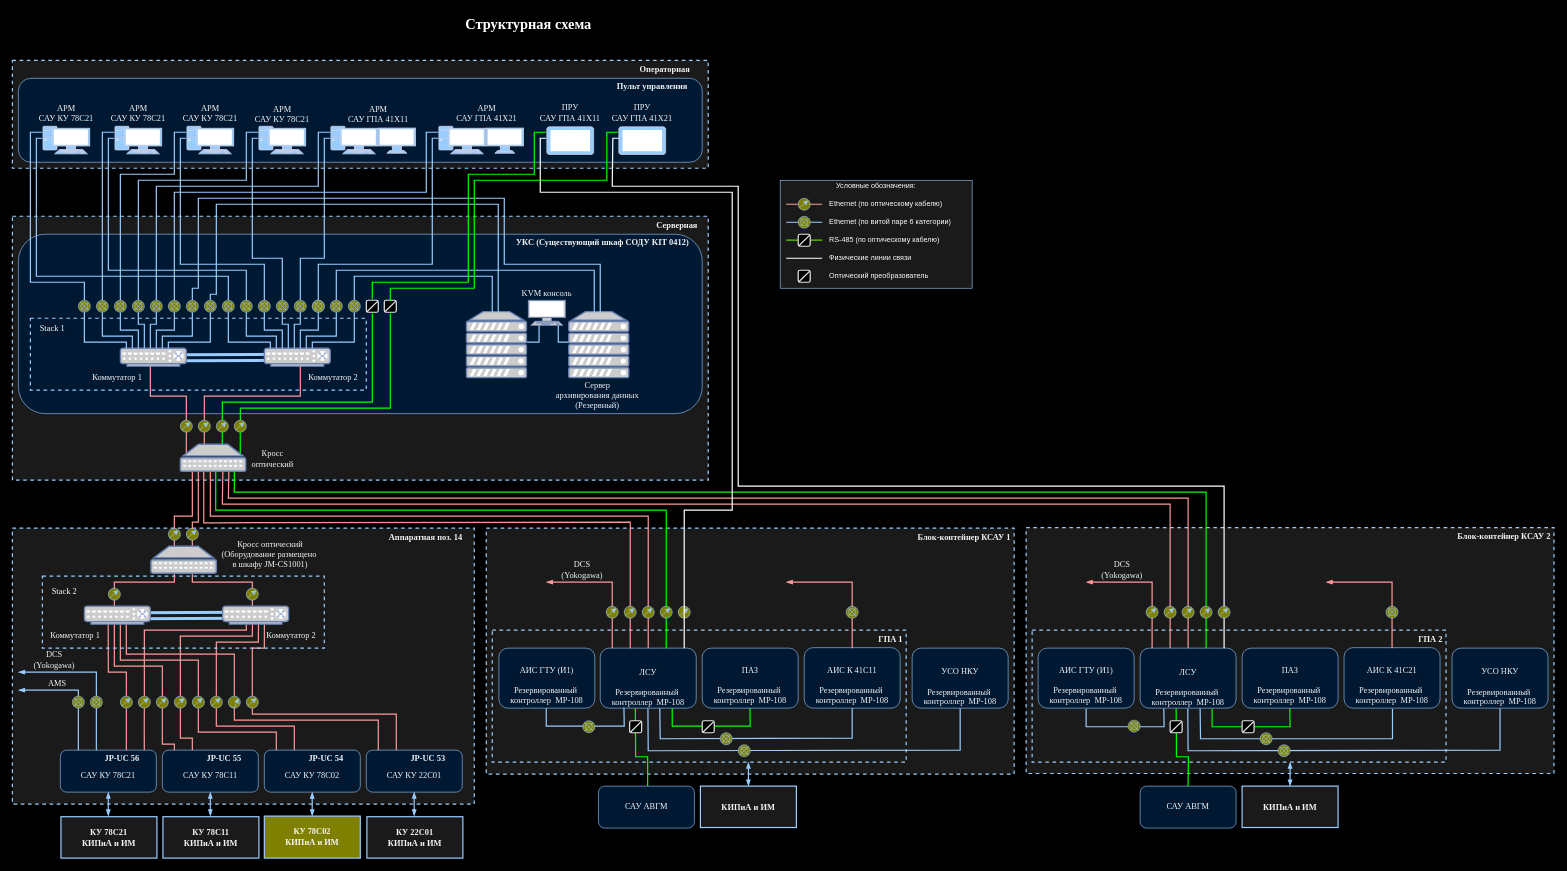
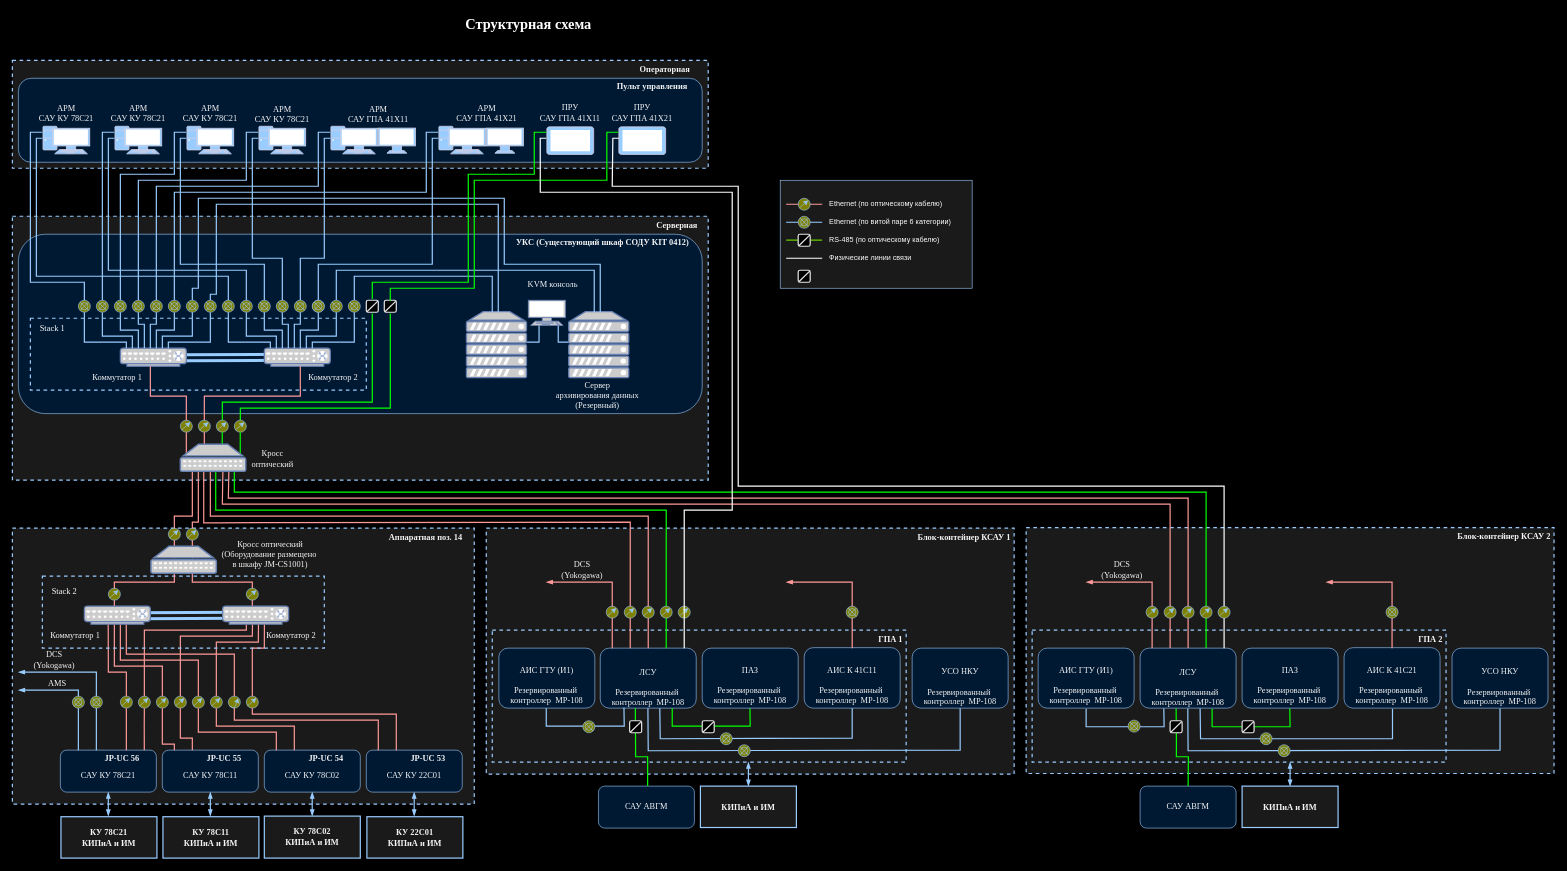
(876, 186) -> none
(897, 276) -> none
(547, 294) -> (553, 285)
(312, 837) -> (312, 837)
